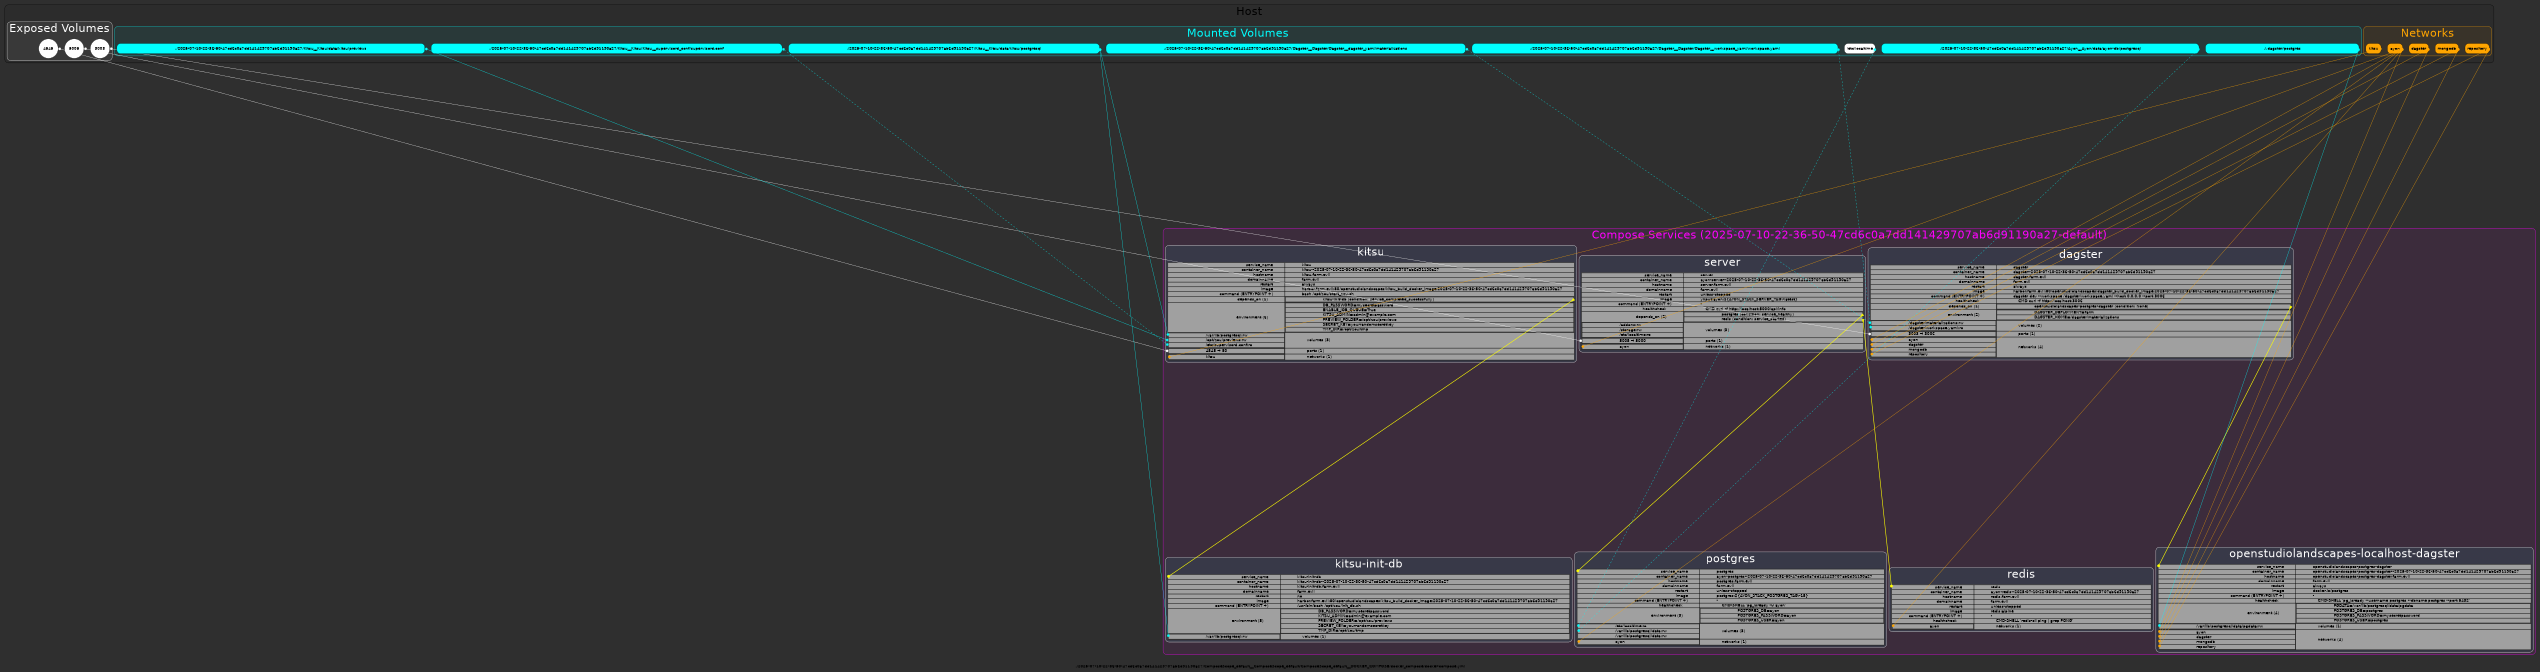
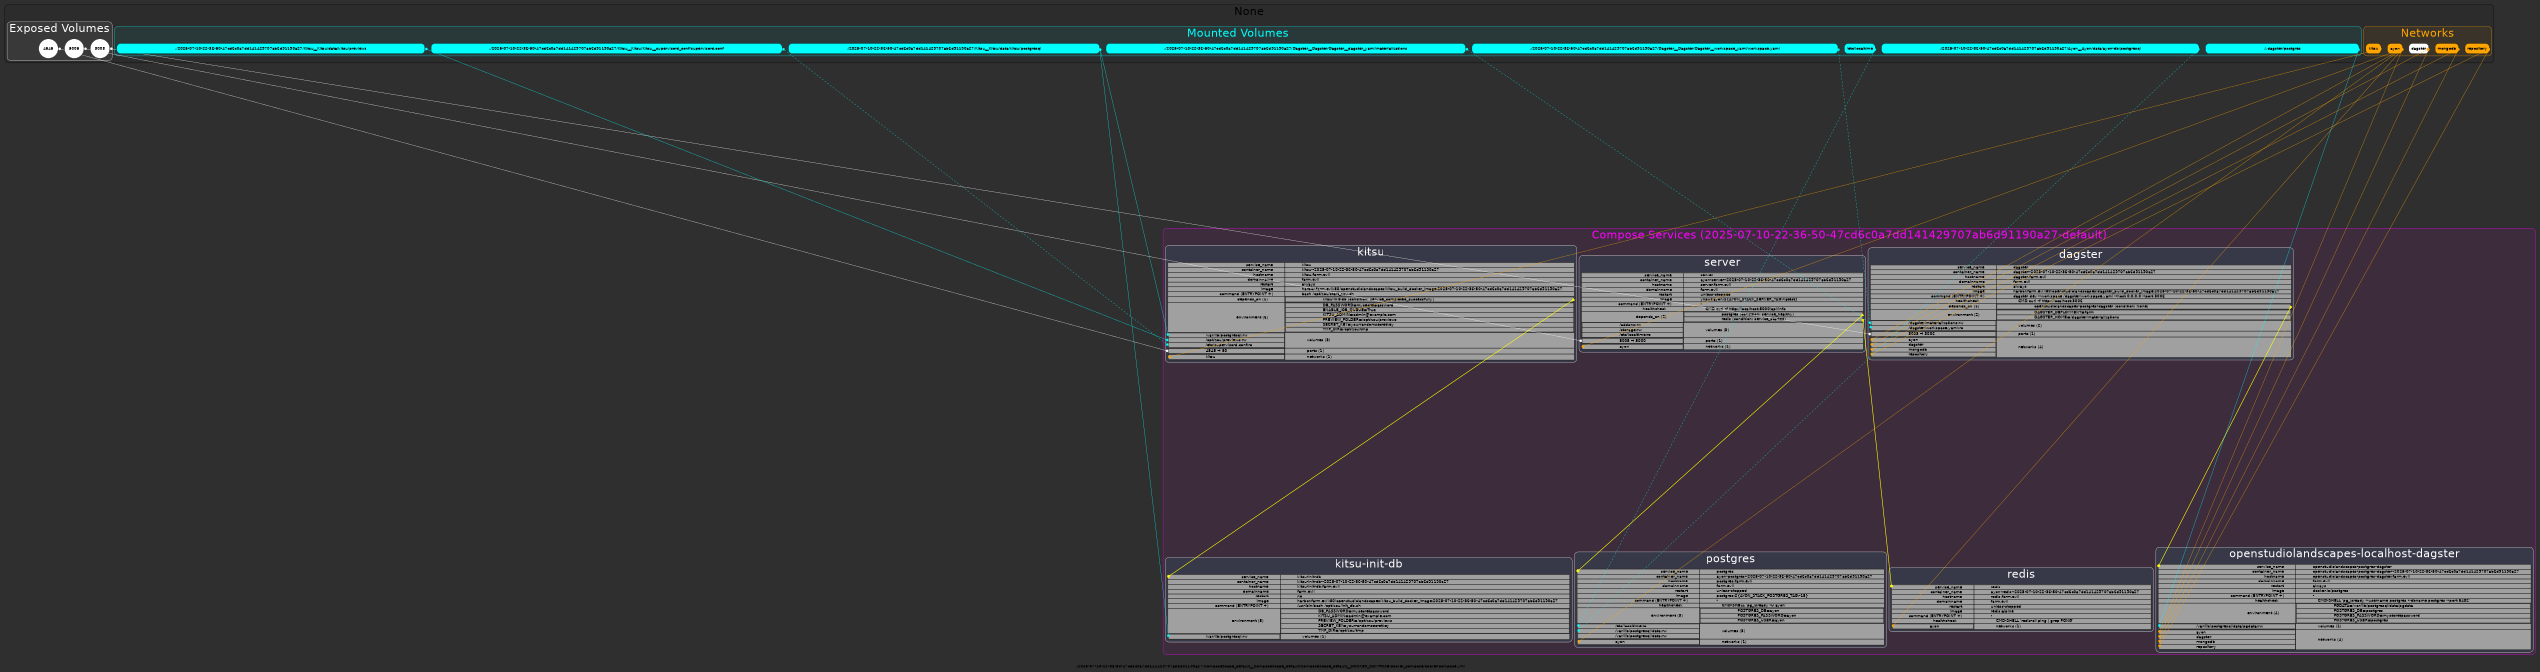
(1249, 12) -> (1249, 12)
(1860, 49) -> (1860, 49)
(2419, 49) -> (2419, 49)
